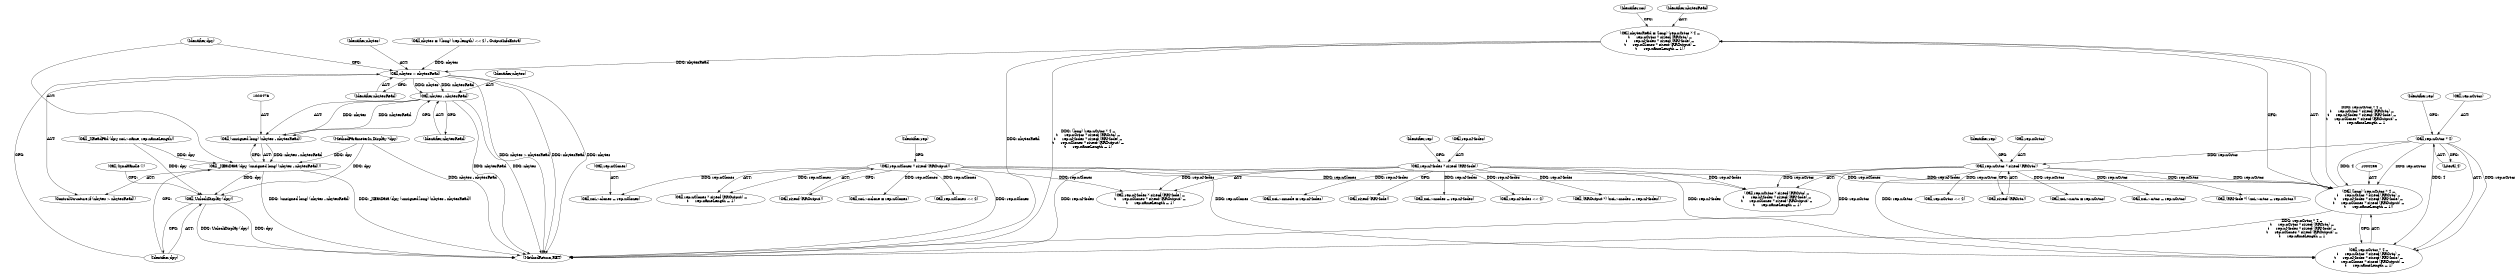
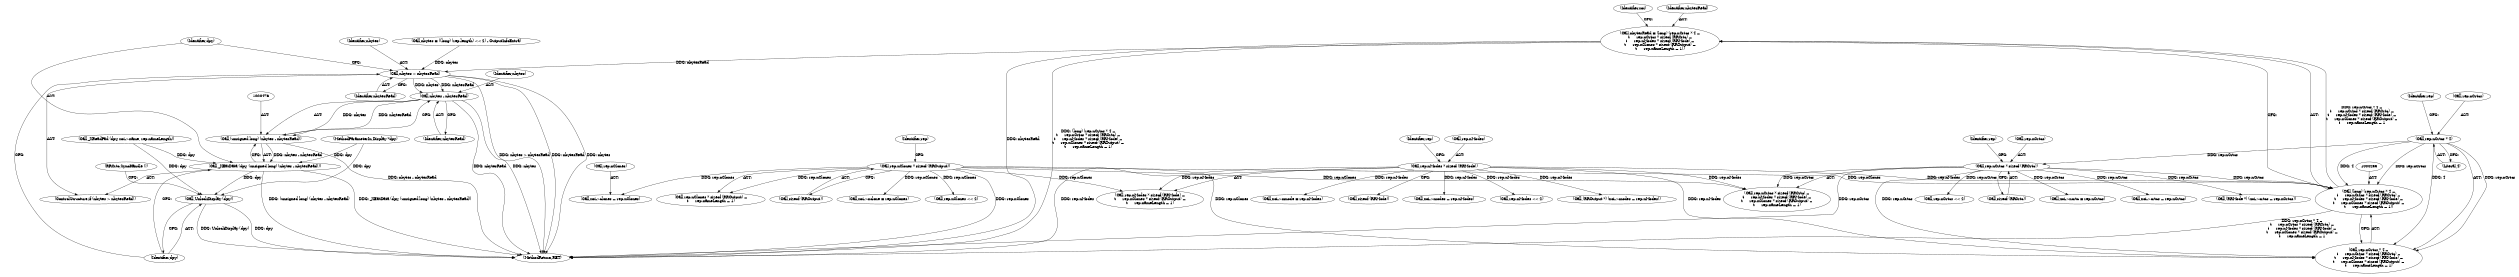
(126, 167) -> (126, 167)
(467, 180) -> (421, 180)
